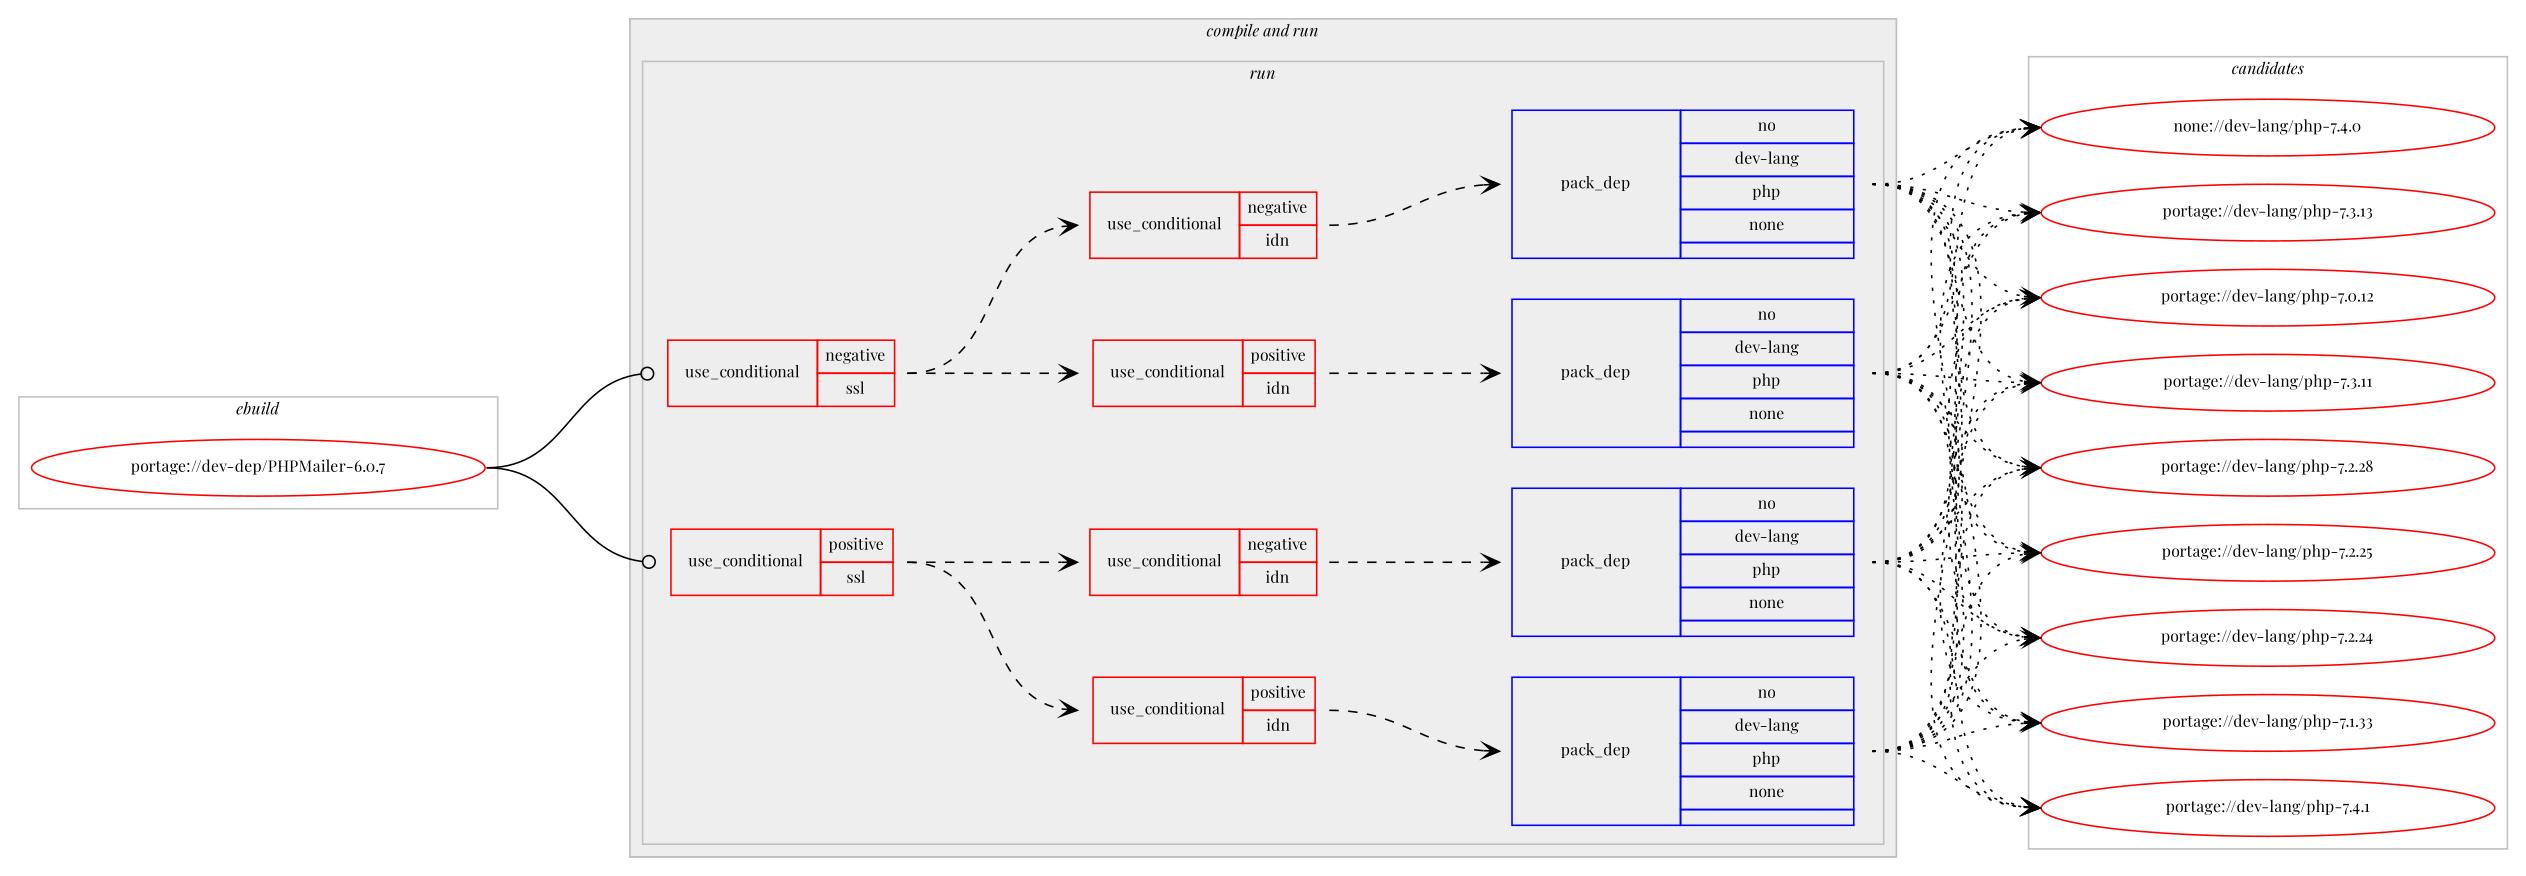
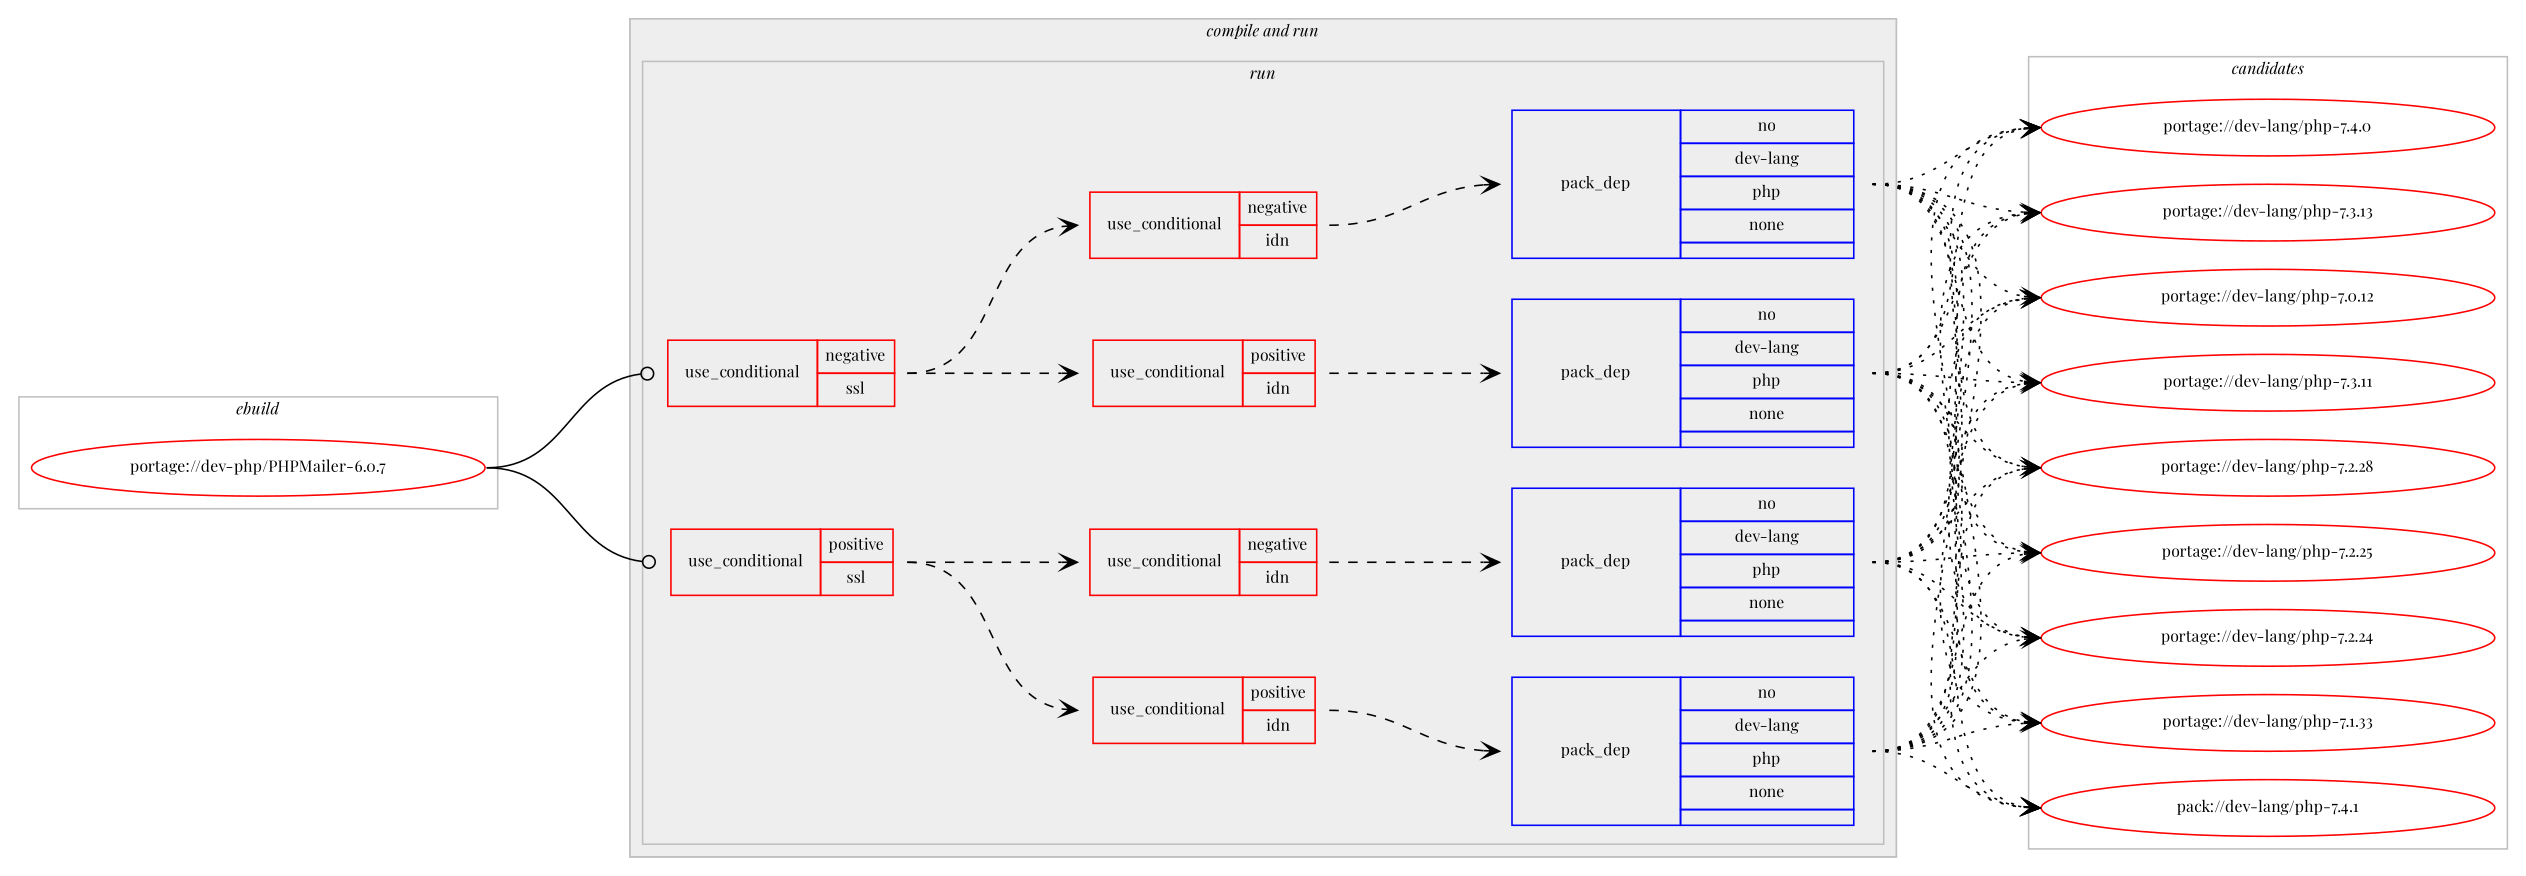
(2268, 128) -> (2268, 128)
(258, 468) -> (258, 468)
(2268, 808) -> (2268, 808)
